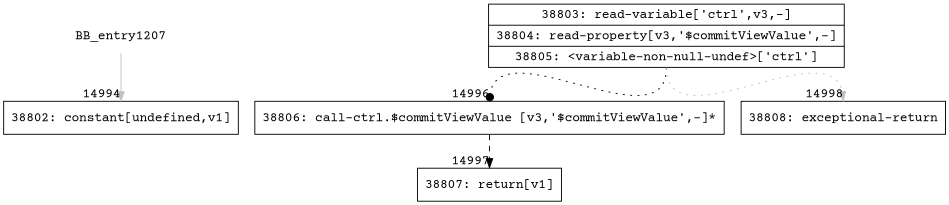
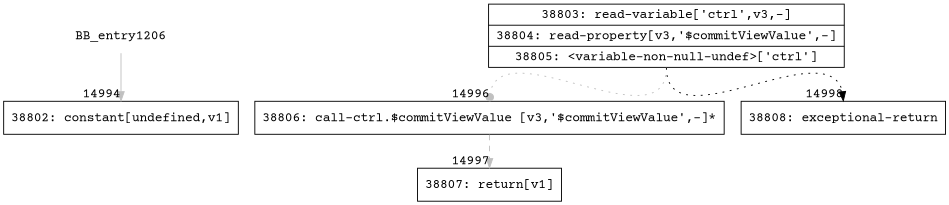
(121, 36) -> (121, 36)
(582, 85) -> (582, 85)
(750, 86) -> (750, 86)
(490, 147) -> (490, 147)
